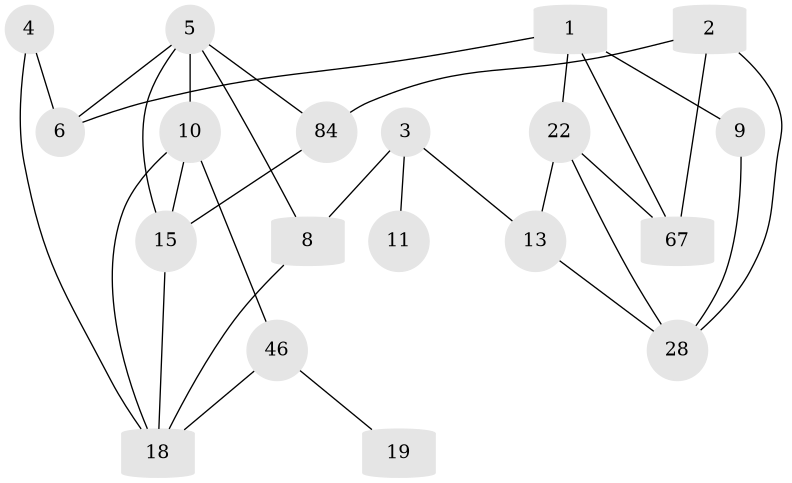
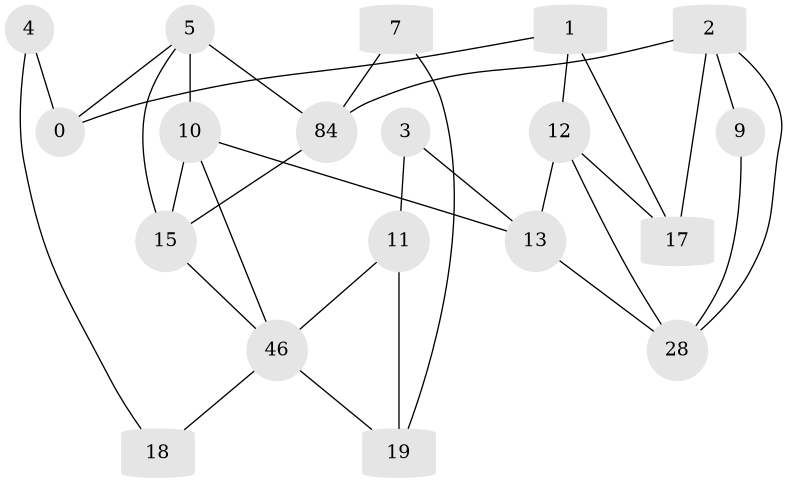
none -> (396, 29)
(663, 85) -> (725, 81)
(60, 132) -> (60, 132)
(560, 132) -> (560, 132)
(308, 241) -> none
(677, 241) -> (677, 241)
(113, 285) -> (363, 187)
none -> (338, 296)
(162, 351) -> (222, 296)
none -> (399, 351)
